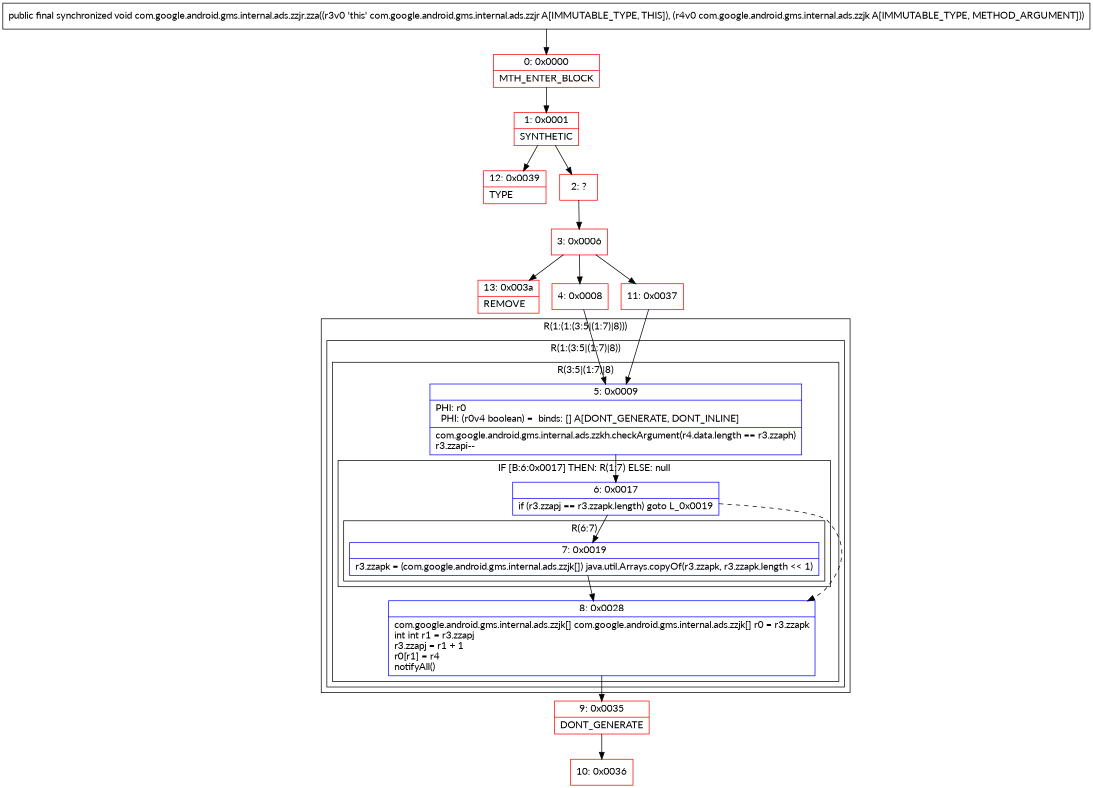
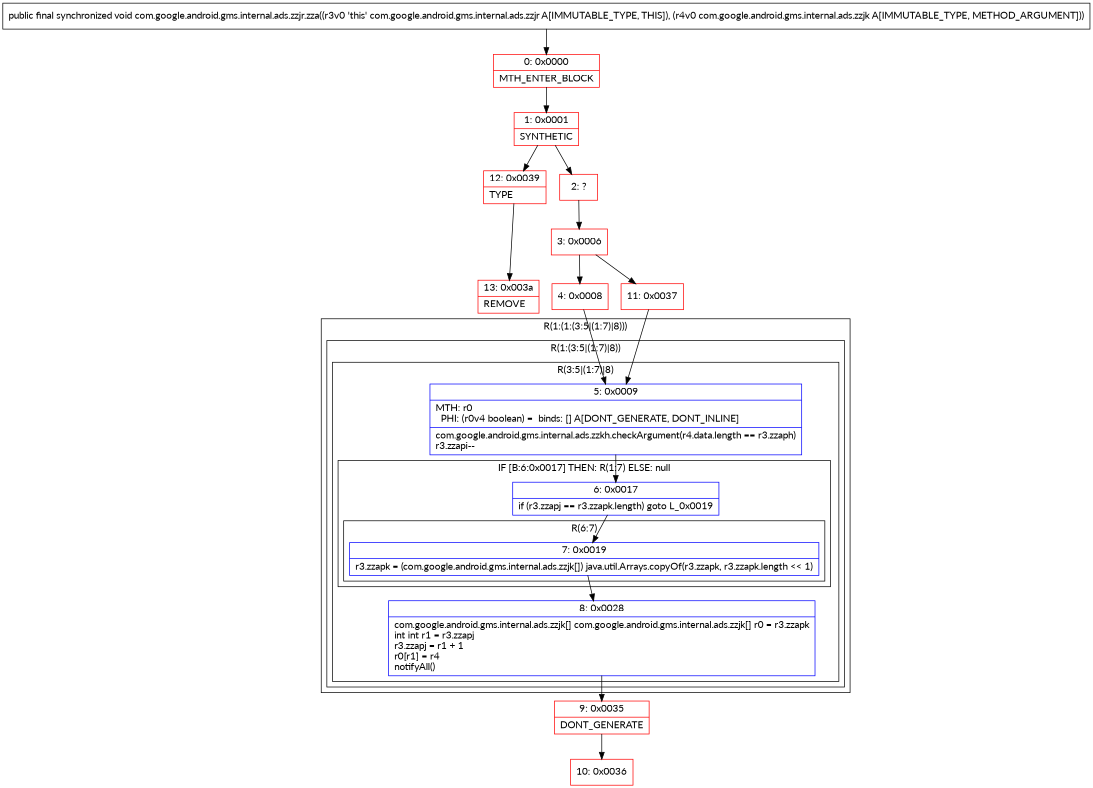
(549, 265) -> (512, 238)
(452, 408) -> (456, 408)
(819, 516) -> none
